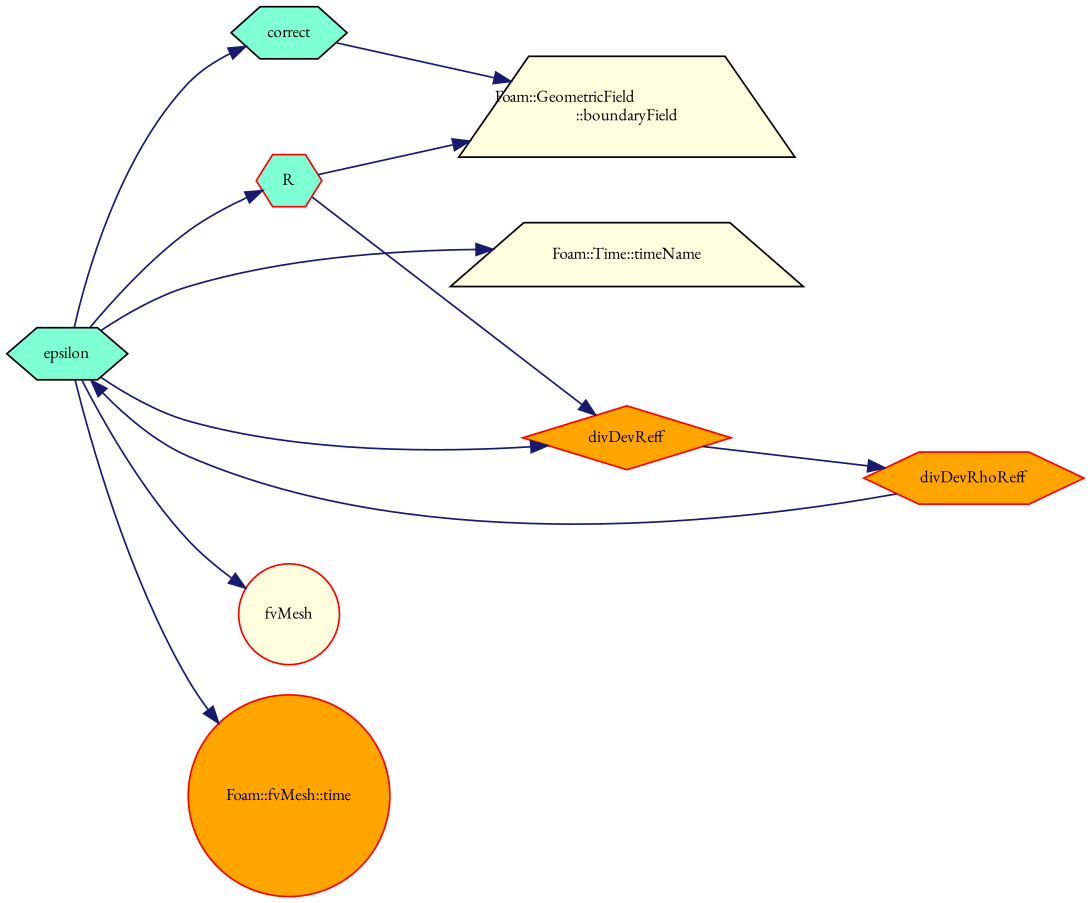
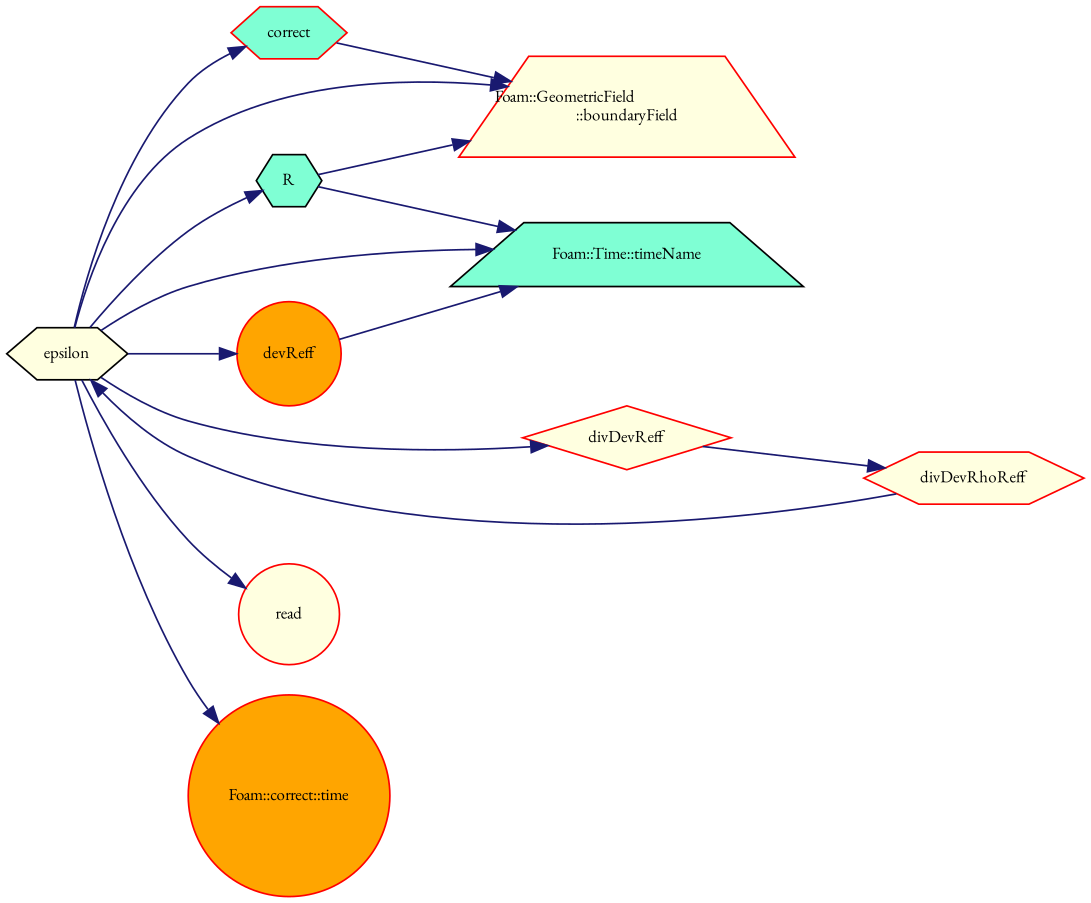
(289, 33) -> (289, 33)
(627, 107) -> (627, 107)
none -> (227, 118)
(289, 181) -> (289, 181)
(627, 255) -> (627, 255)
(447, 301) -> (408, 207)
(67, 354) -> (67, 354)
none -> (289, 354)
(627, 438) -> (627, 438)
(974, 478) -> (974, 478)
(289, 614) -> (289, 614)
(289, 796) -> (289, 796)
